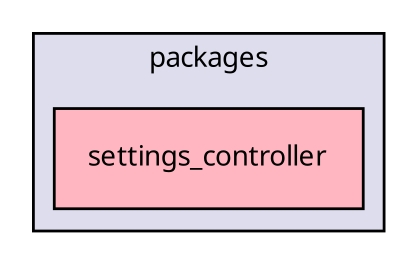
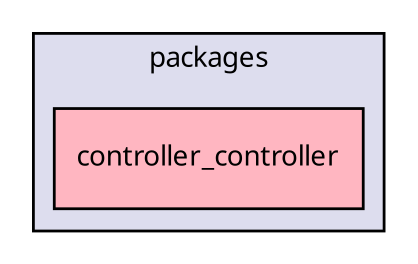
(209, 159) -> (209, 159)
